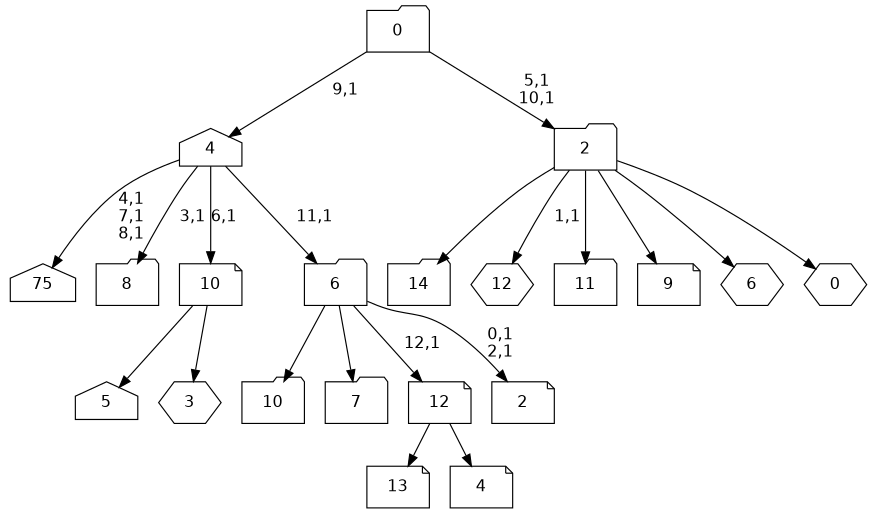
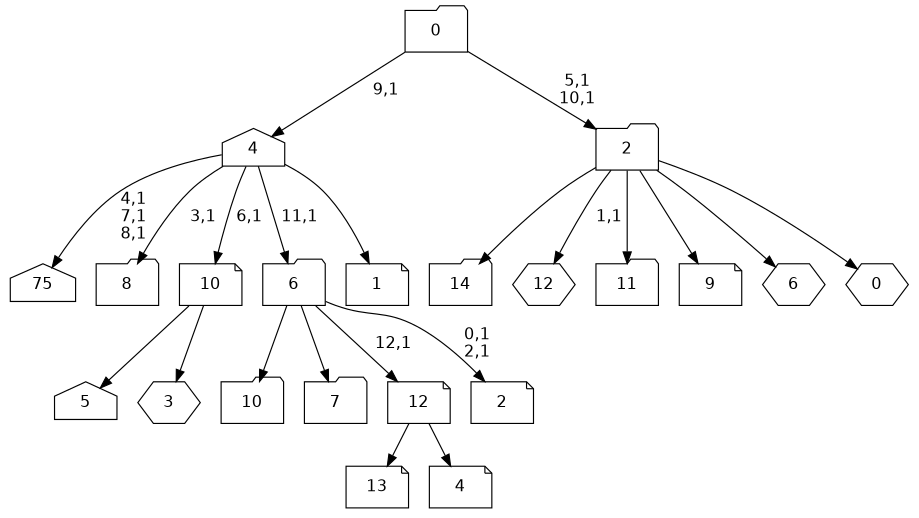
none -> (377, 285)
